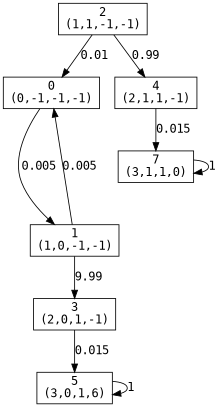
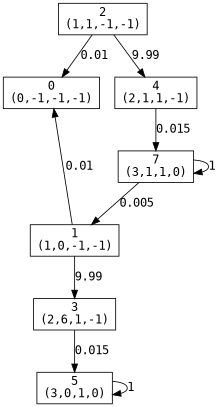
(146, 56) -> (146, 56)
(19, 166) -> (119, 201)
(80, 167) -> (80, 167)
(75, 314) -> (75, 314)
(75, 388) -> (75, 388)
